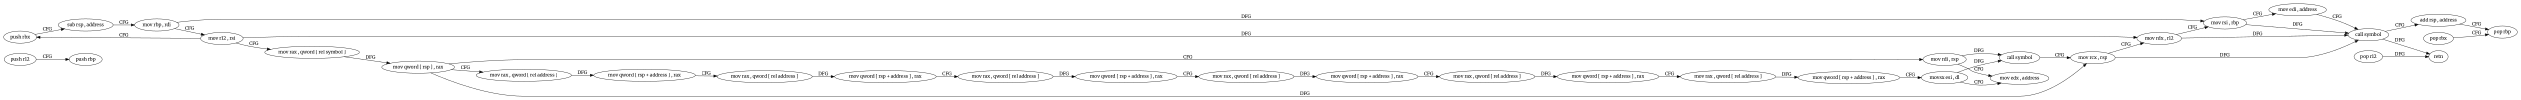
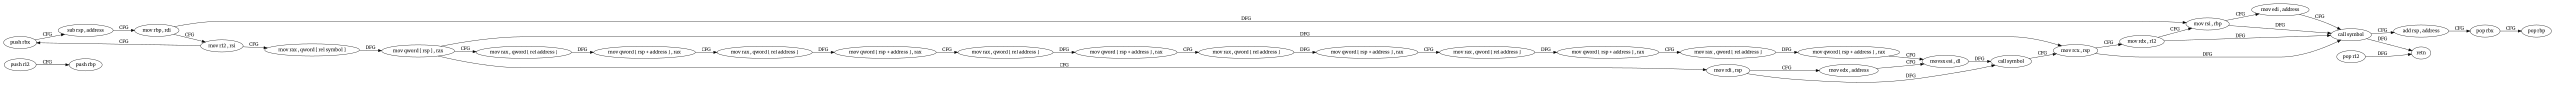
(2472, 27) -> (2458, 31)
(1188, 36) -> none
(1979, 85) -> (1899, 66)
